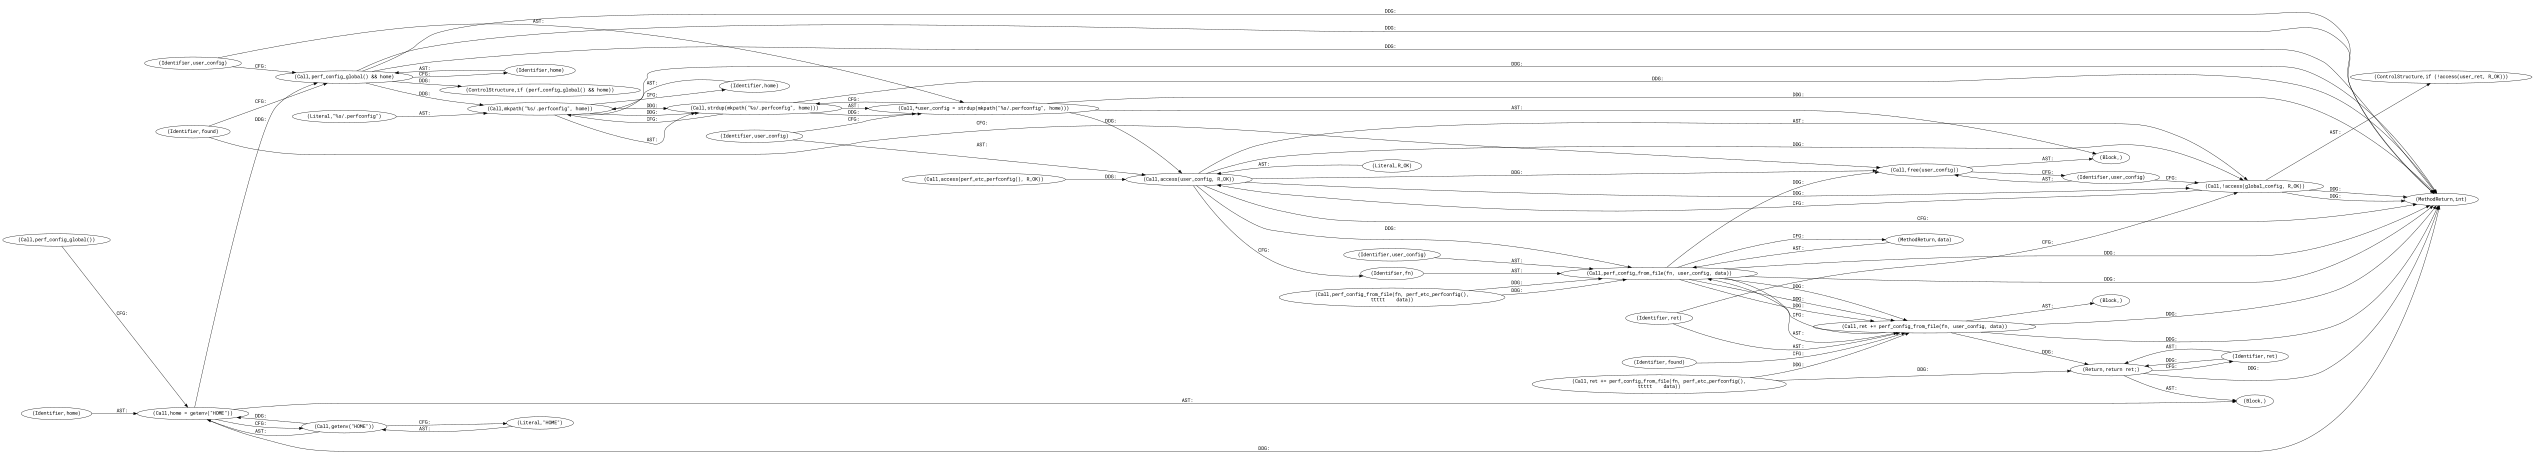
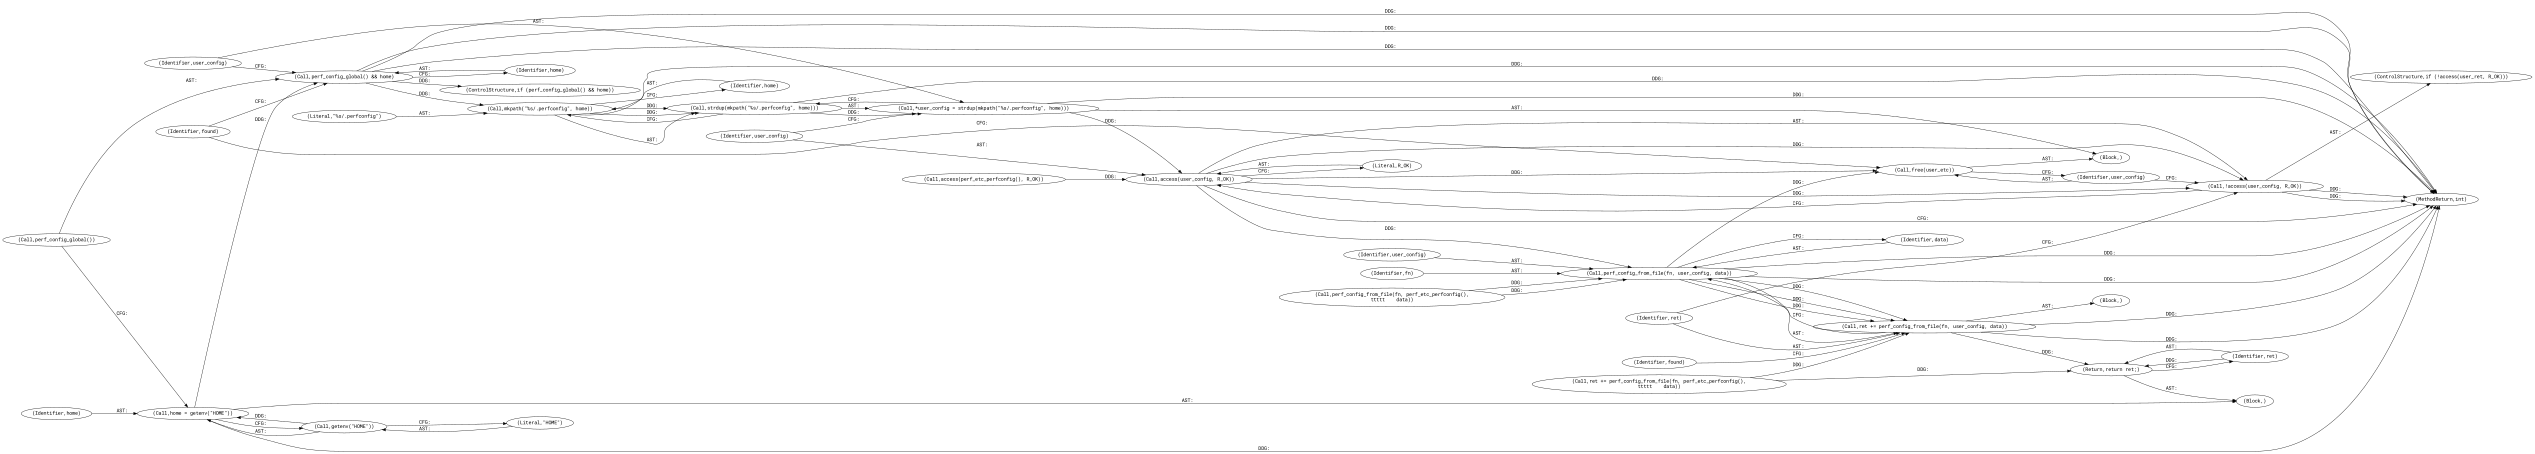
none -> (141, 120)
(1925, 170) -> (1925, 170)
(2255, 186) -> (2255, 186)
(1925, 240) -> (1925, 240)
(1263, 256) -> (1301, 172)
(2332, 365) -> none
